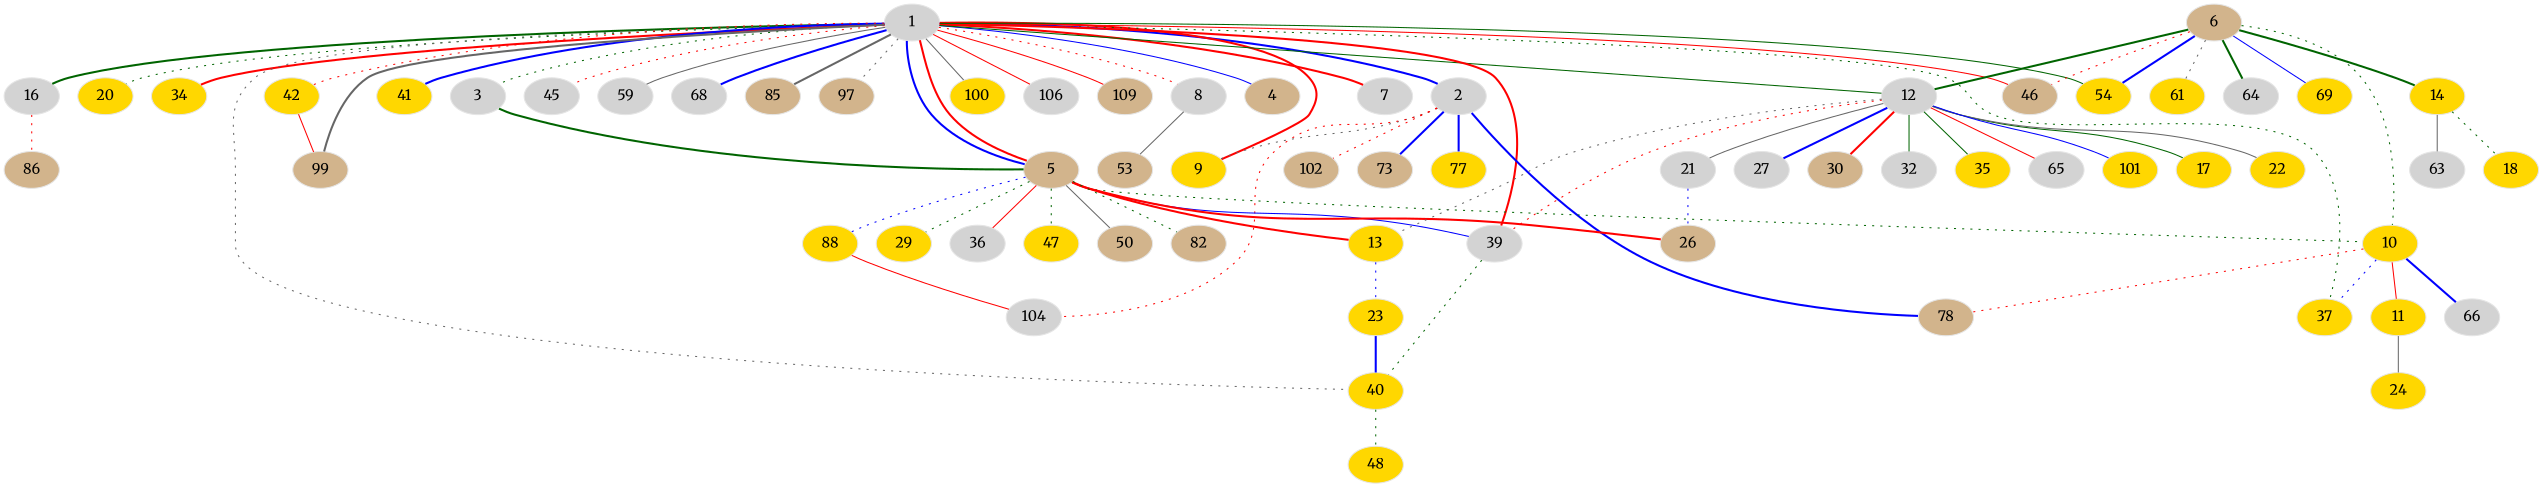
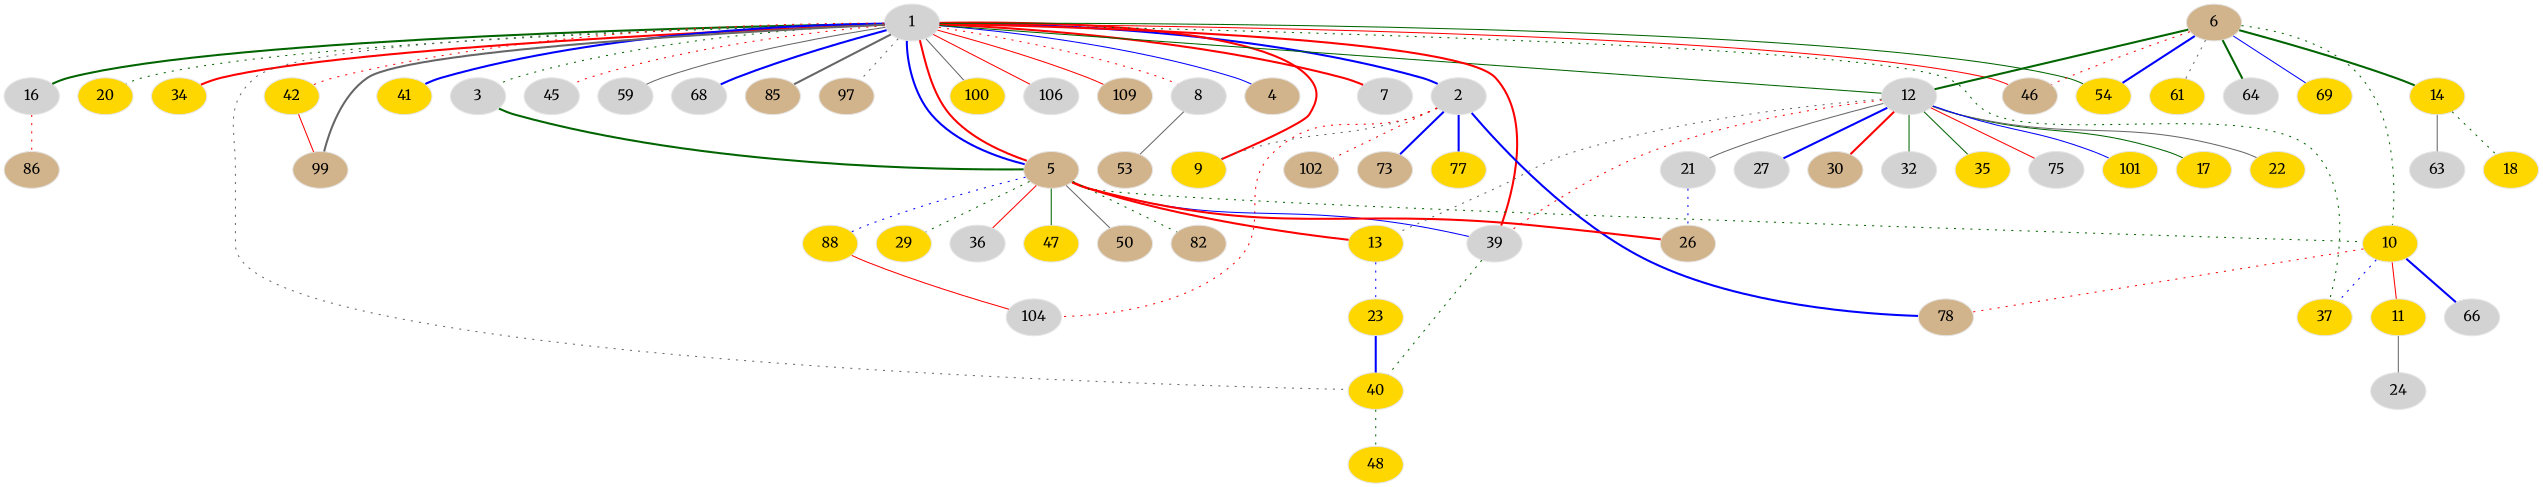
(2056, 170) -> (2056, 170)
(1051, 207) -> (1051, 207)
(2398, 391) -> (2398, 391)
